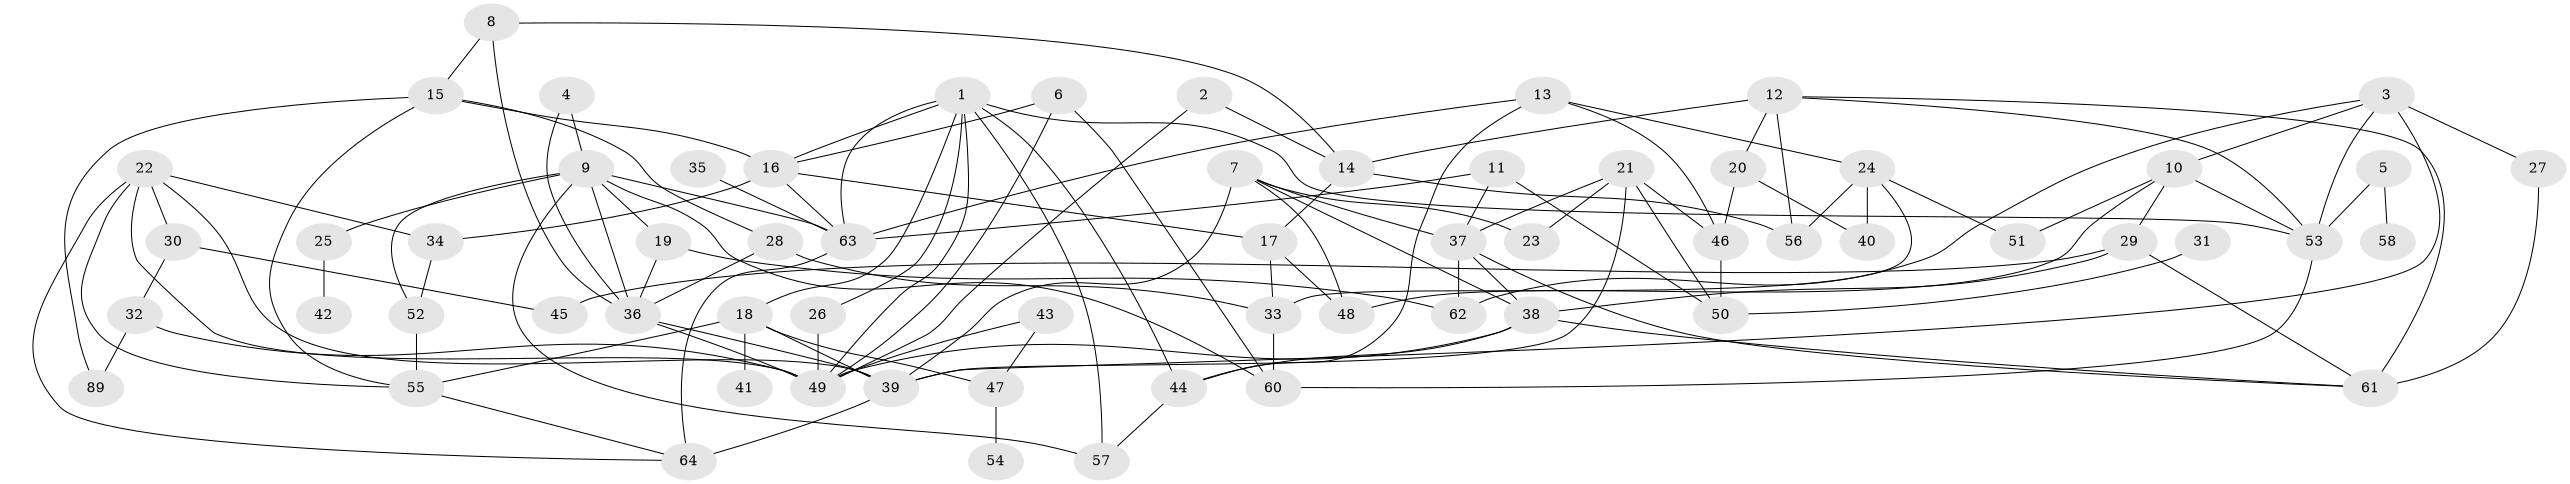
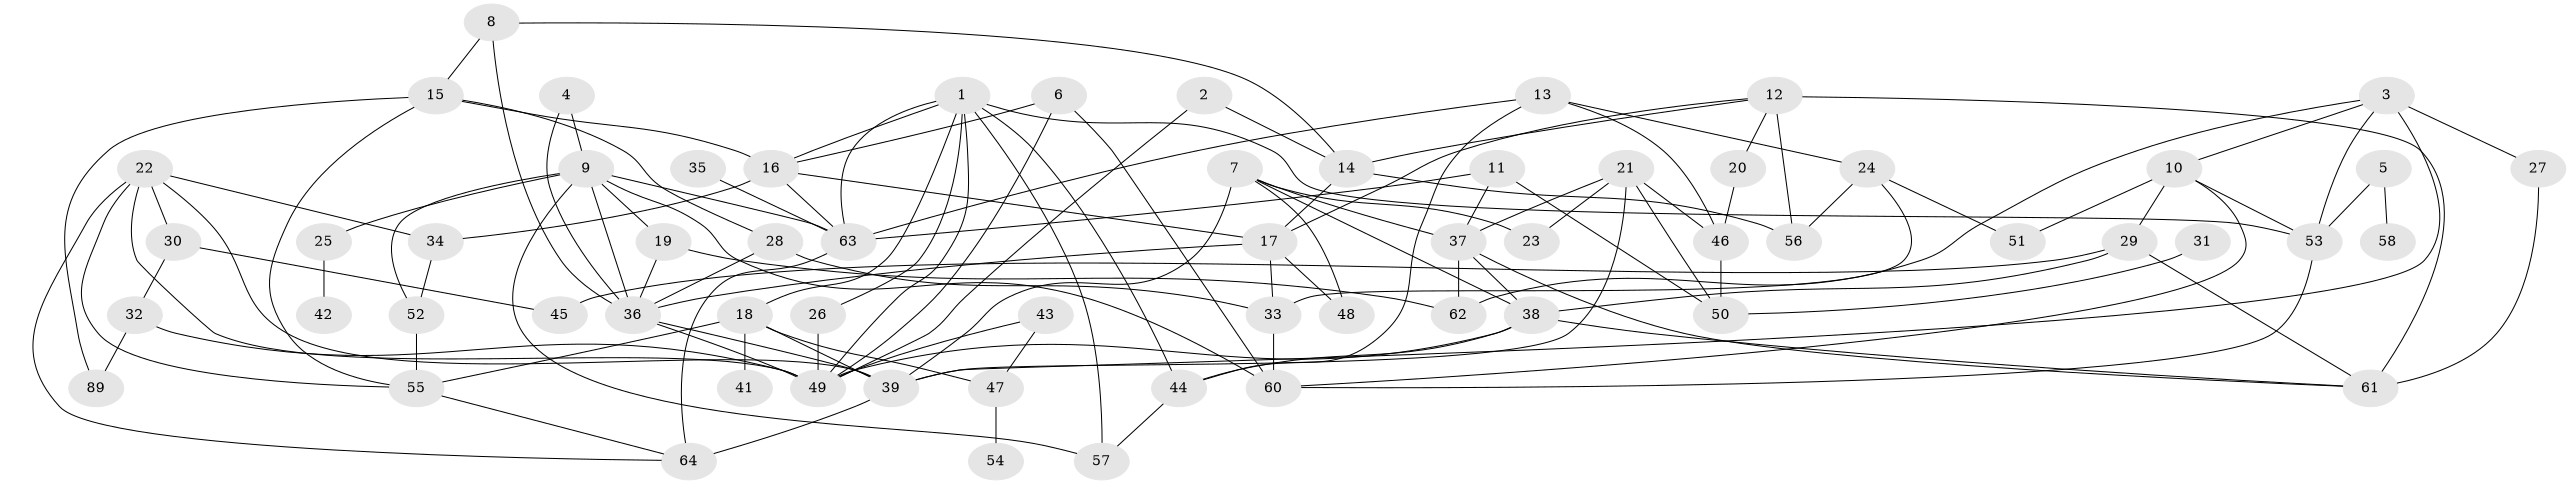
(2067, 120) -> (1442, 157)
(1867, 242) -> none
none -> (1052, 257)
(1778, 292) -> (1852, 342)
